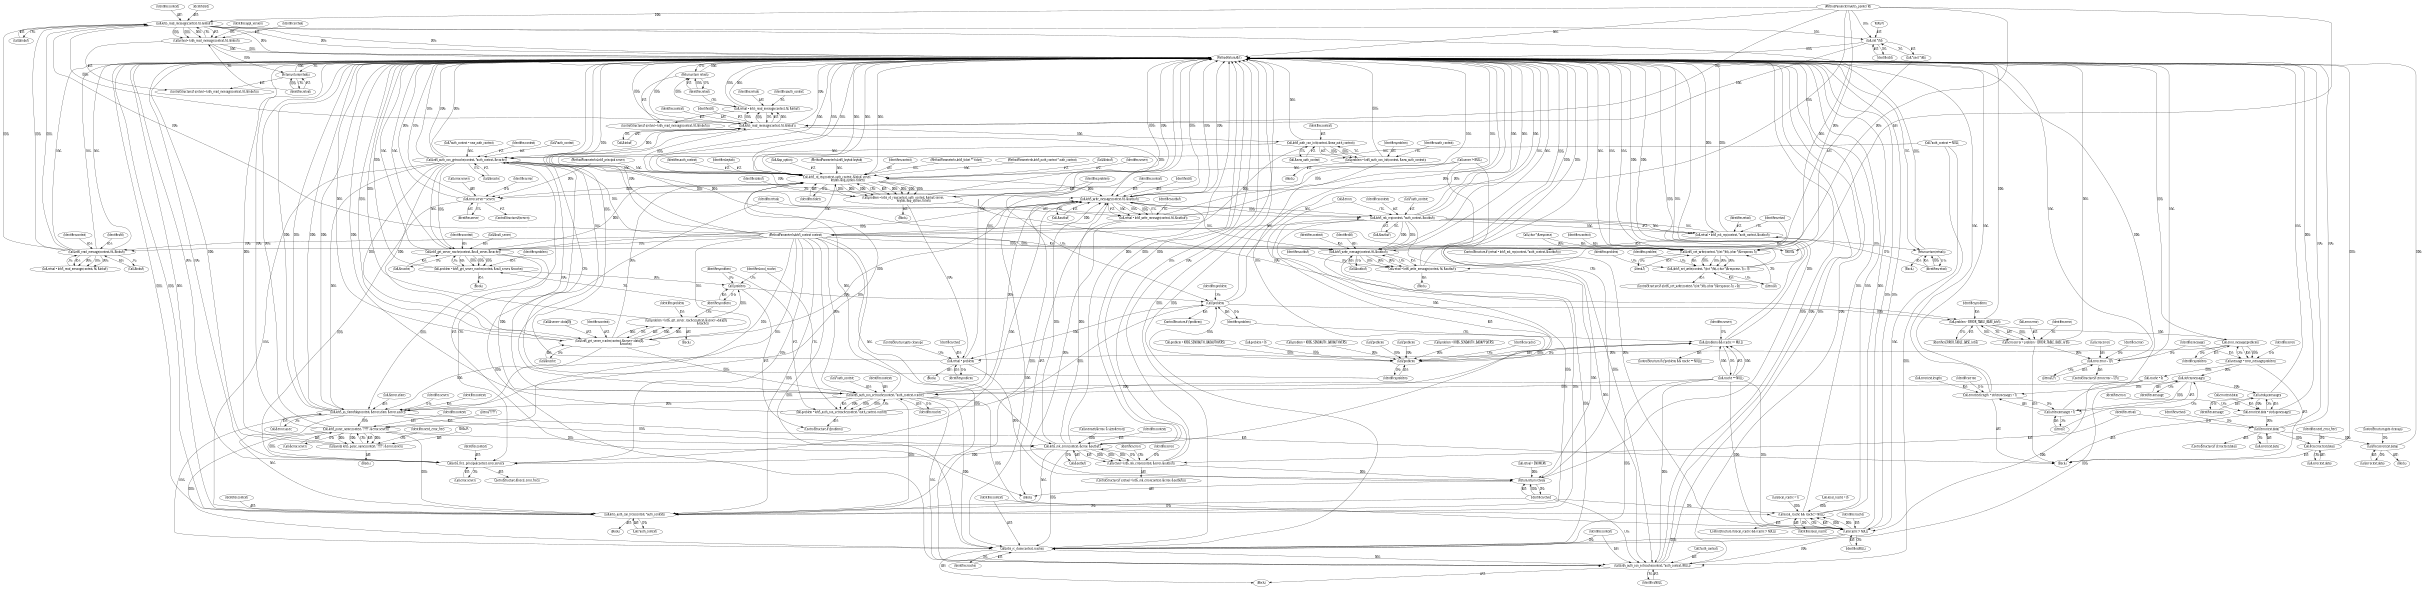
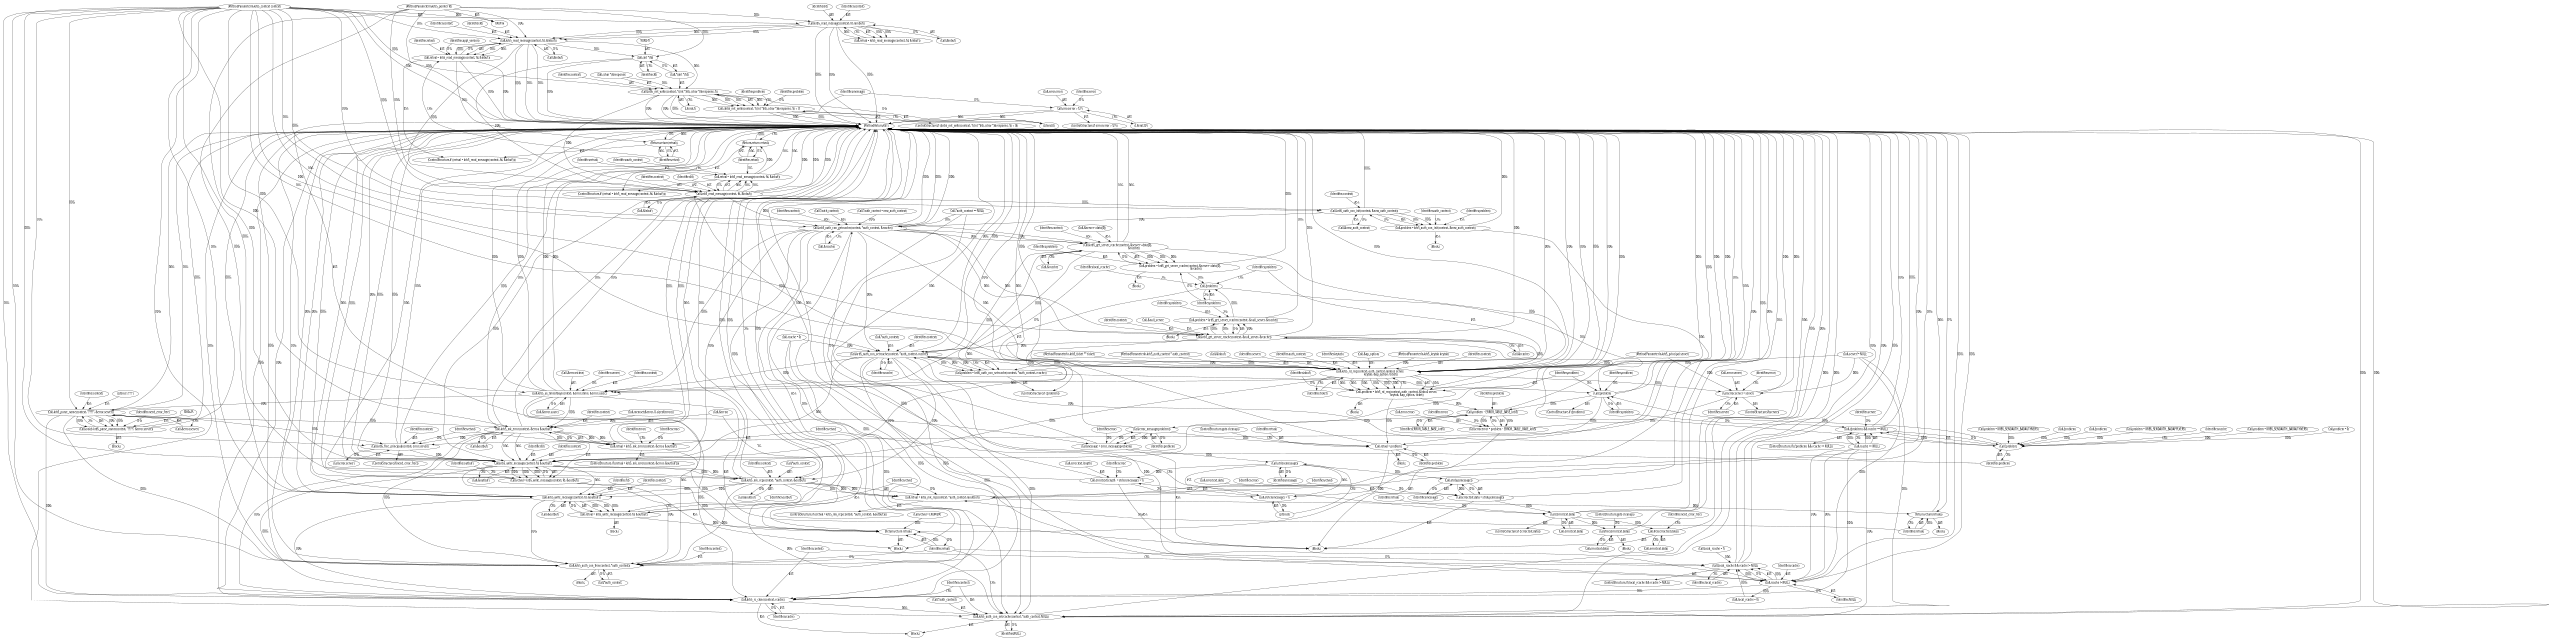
(1916, 58) -> (680, 75)
(1114, 231) -> (258, 410)
(2069, 352) -> none
(2200, 370) -> (873, 322)
(1769, 552) -> (1762, 591)
